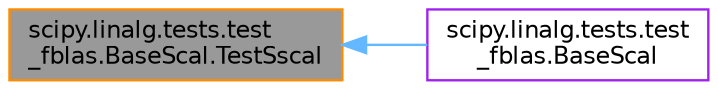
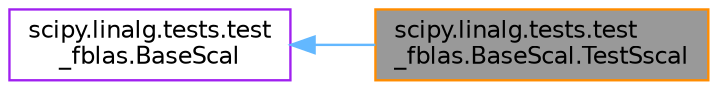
(397, 45) -> (345, 45)
